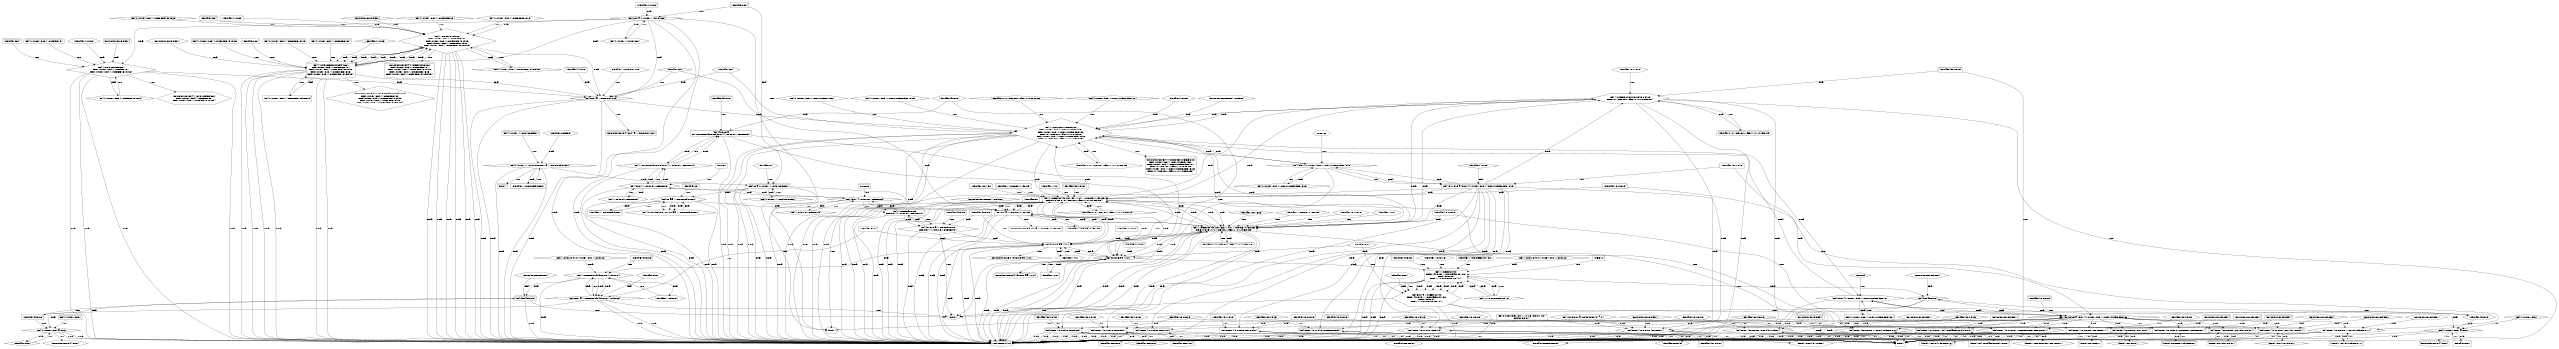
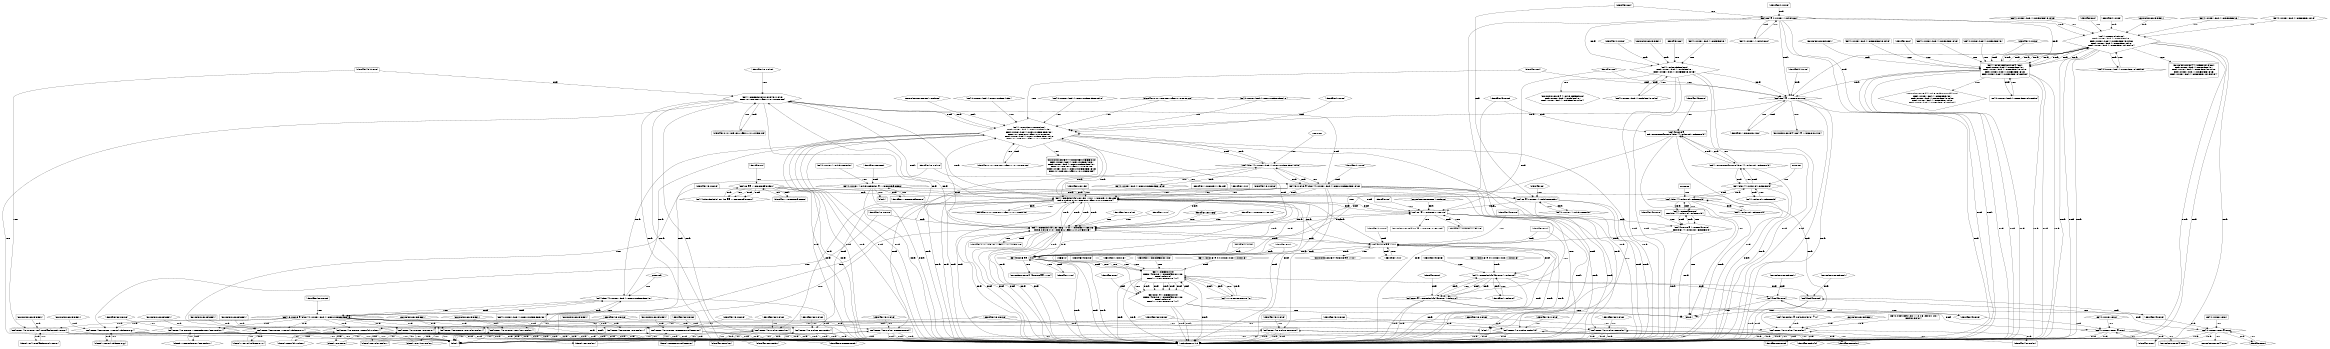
none -> (1768, 115)
(722, 192) -> (962, 191)
(1108, 330) -> (1608, 330)
